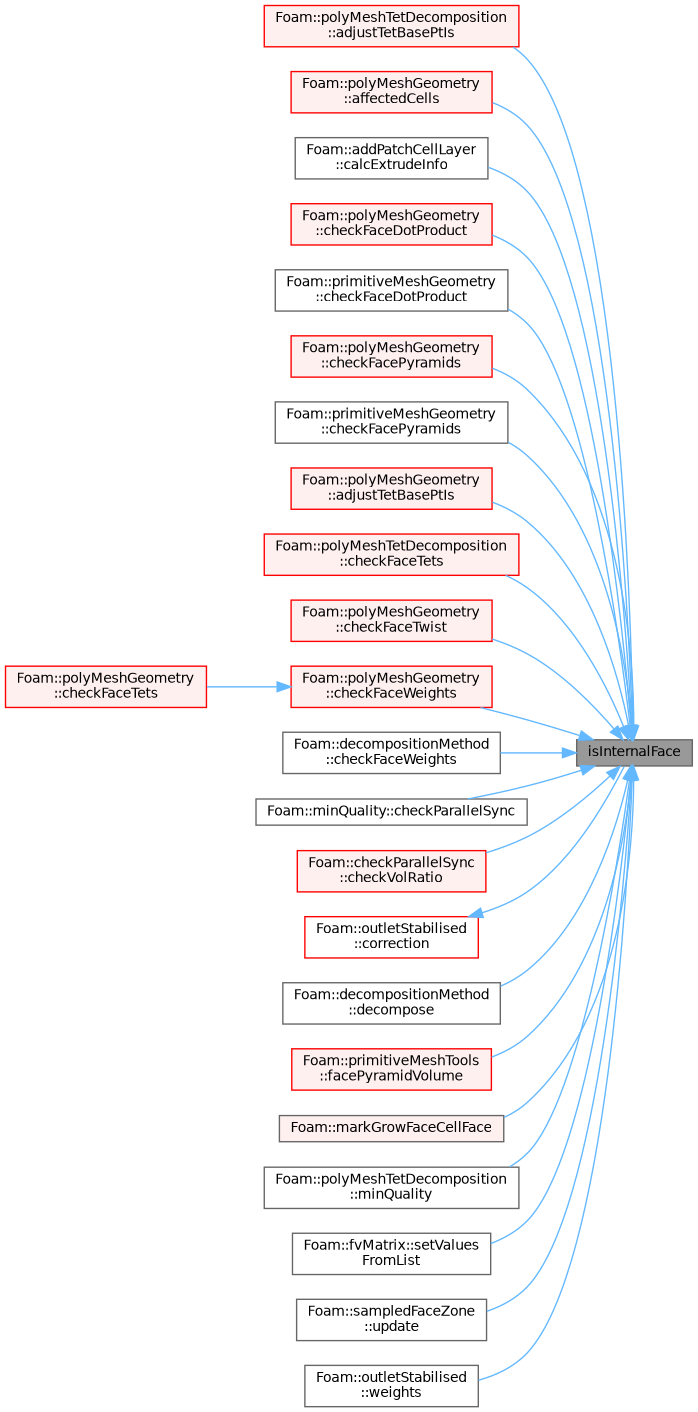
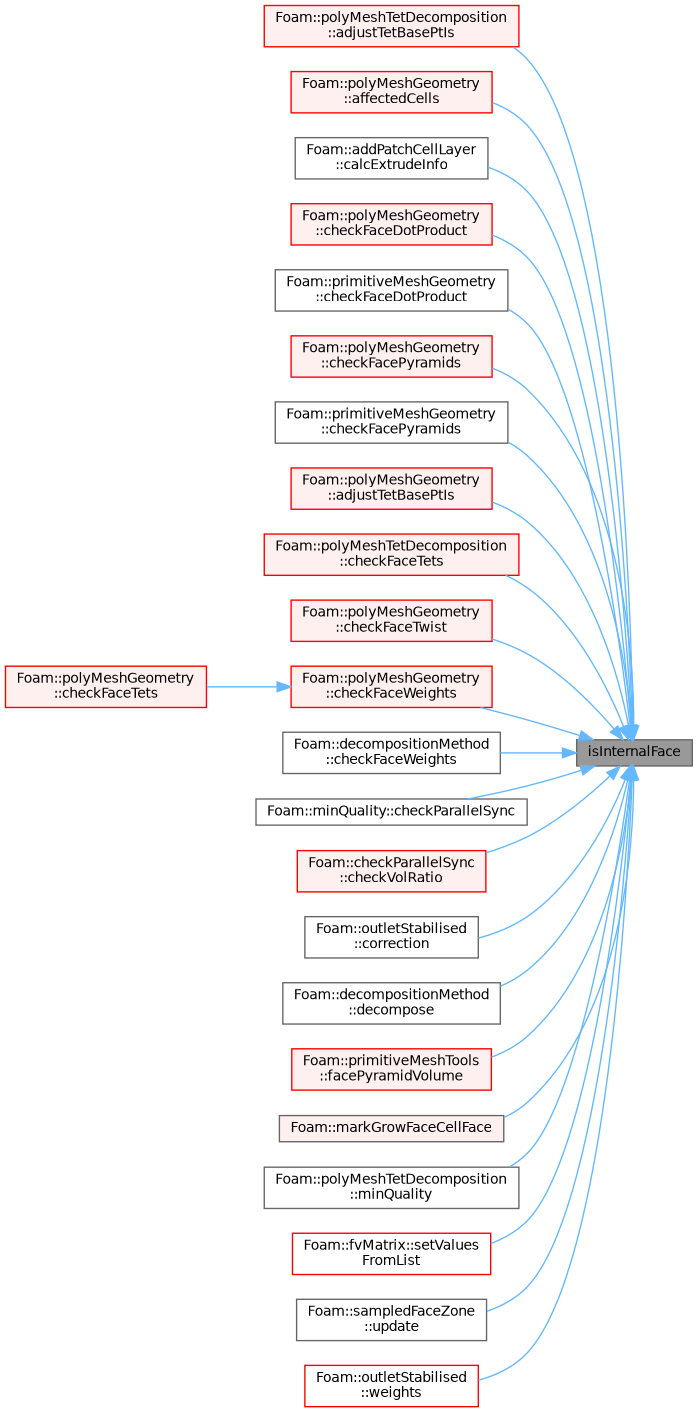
(567, 854) -> (570, 876)
(392, 937) -> (392, 937)
(392, 1254) -> (392, 1254)
(392, 1386) -> (392, 1386)
